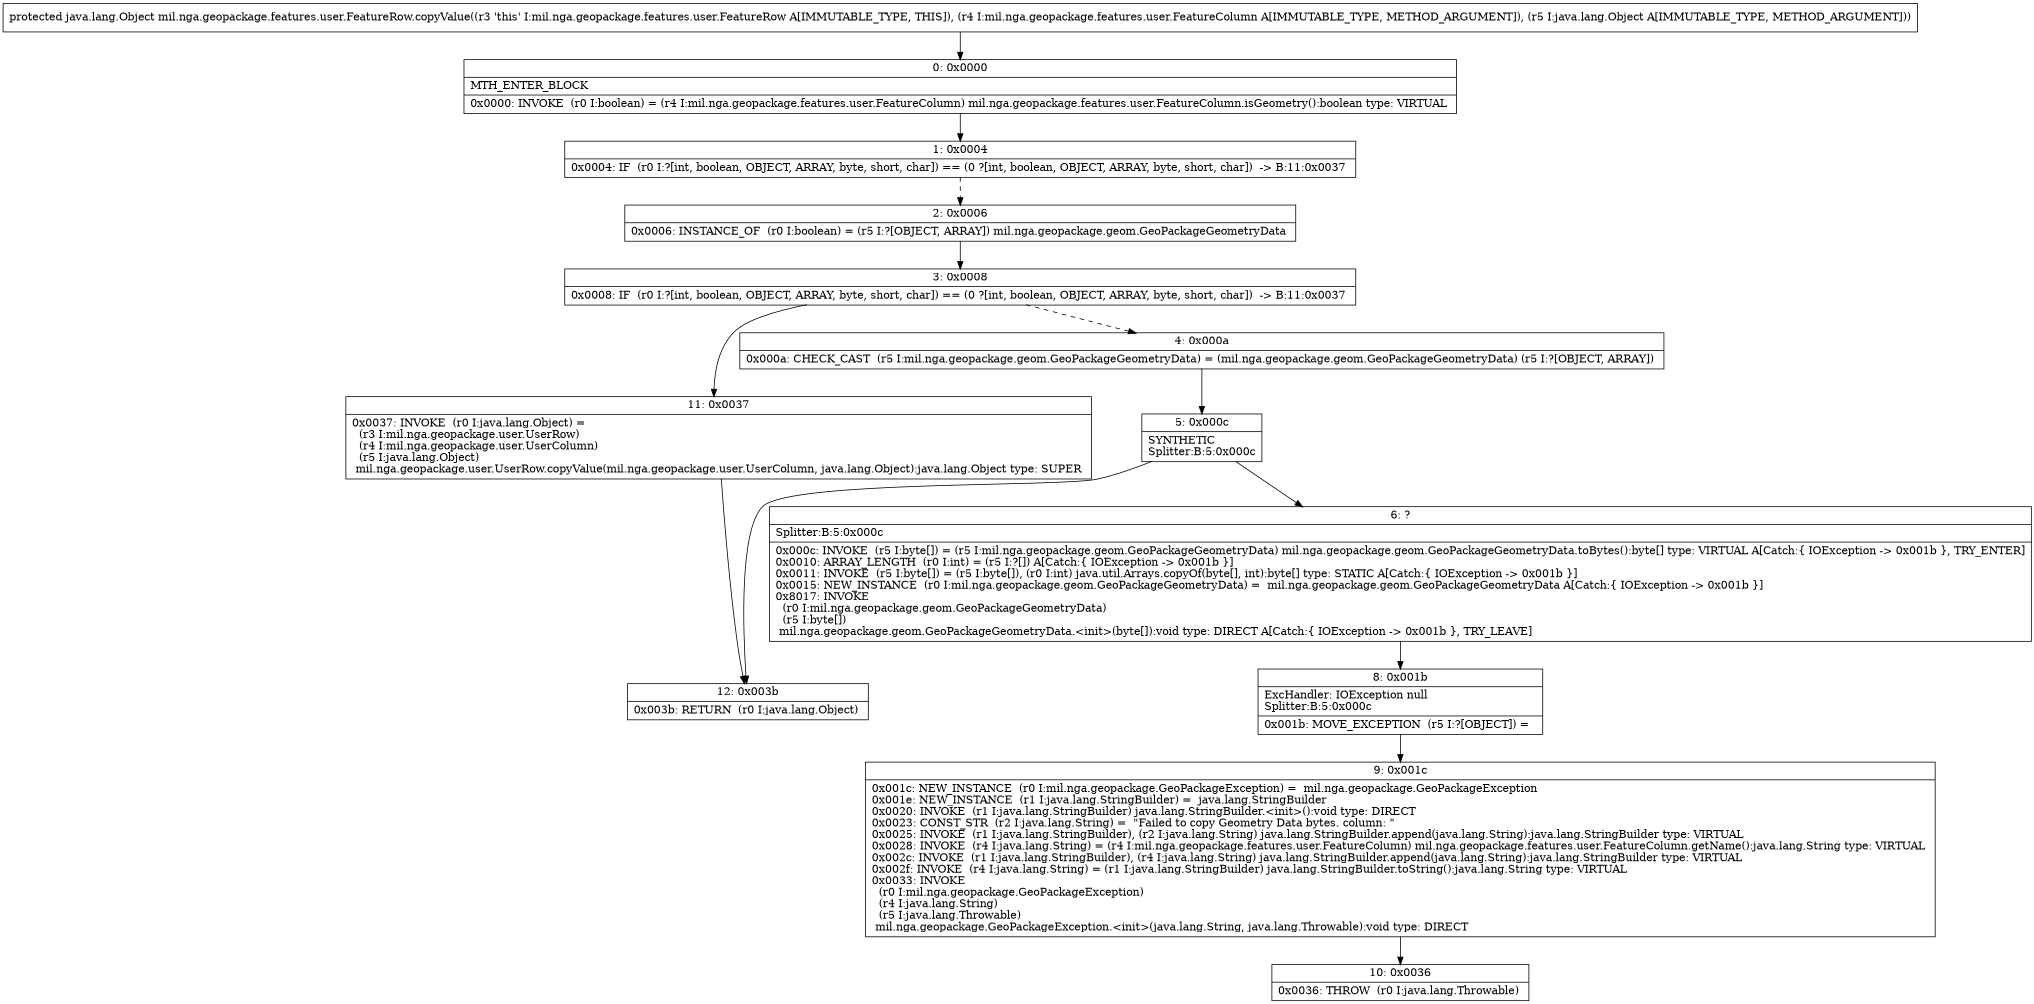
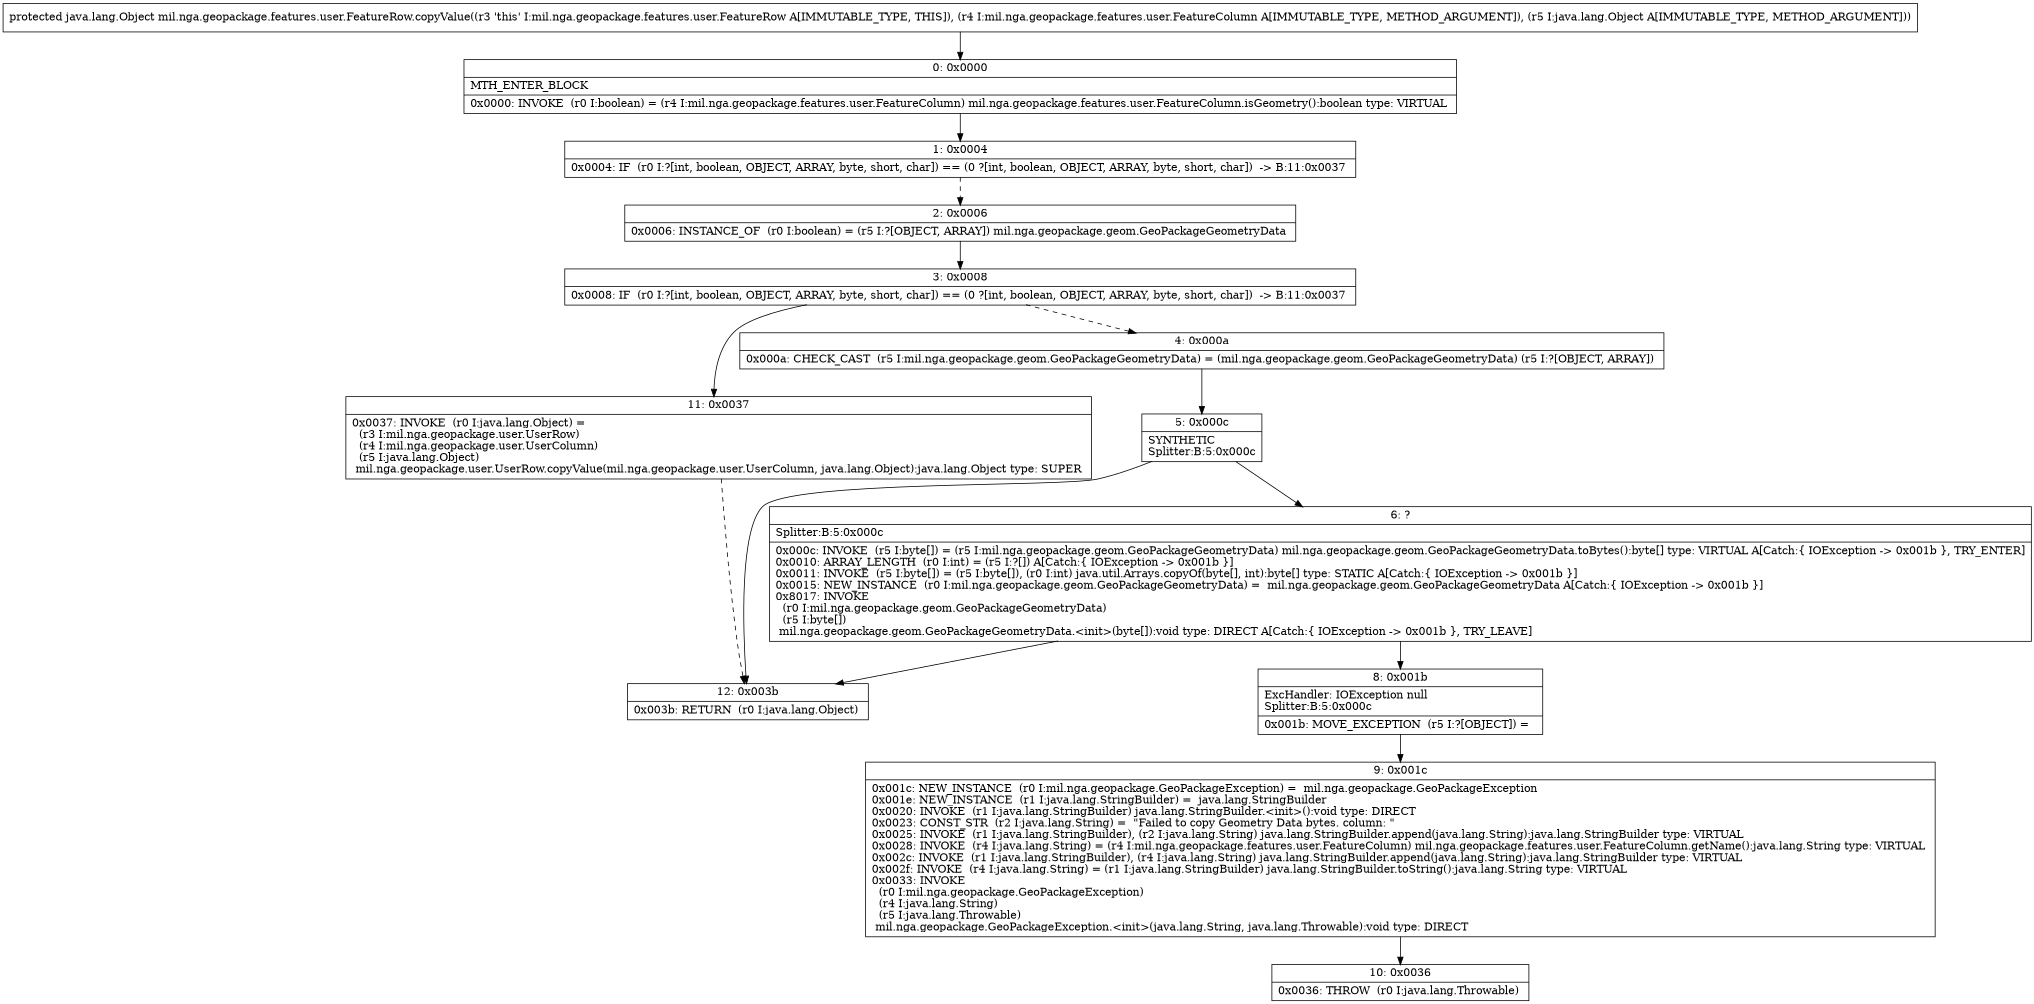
(730, 578) -> (730, 578)
none -> (951, 662)
